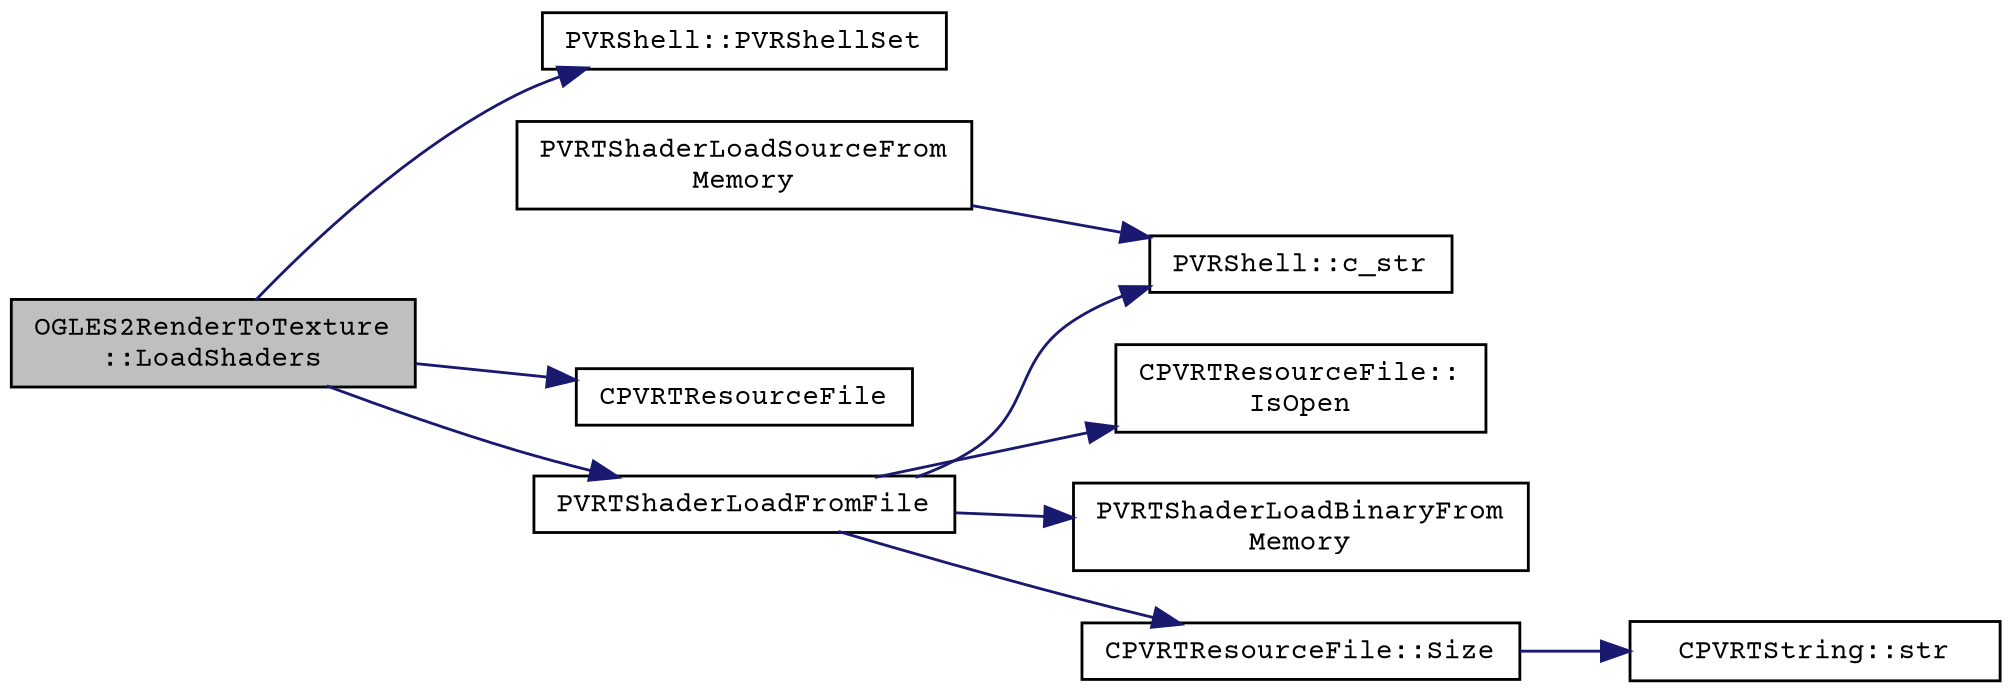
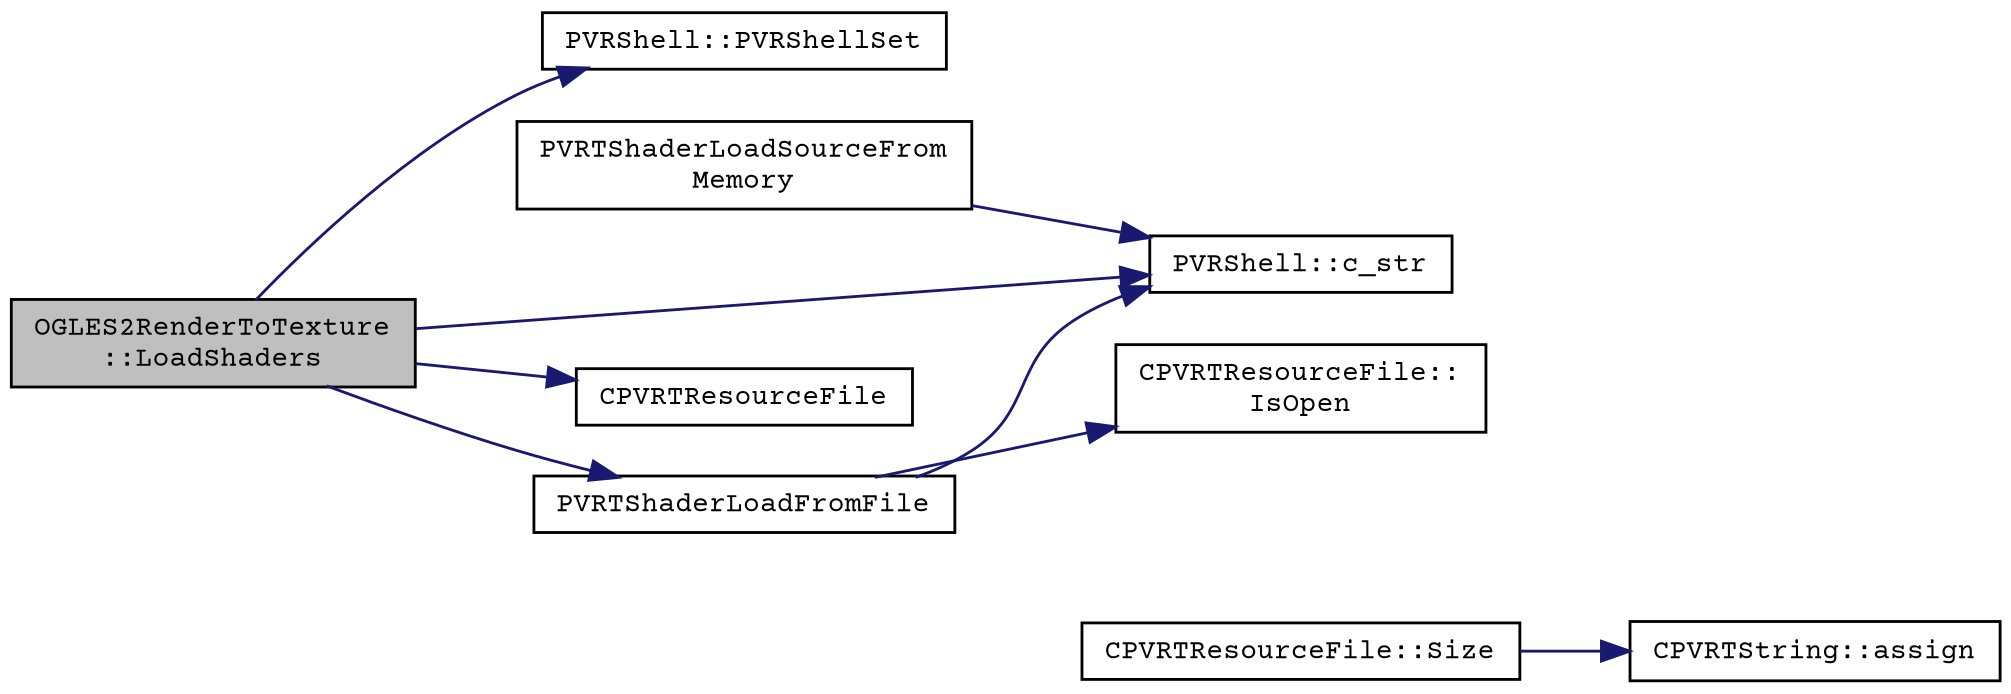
none -> (768, 303)
(1301, 527) -> none
(995, 576) -> none
(1815, 651) -> (1815, 651)
